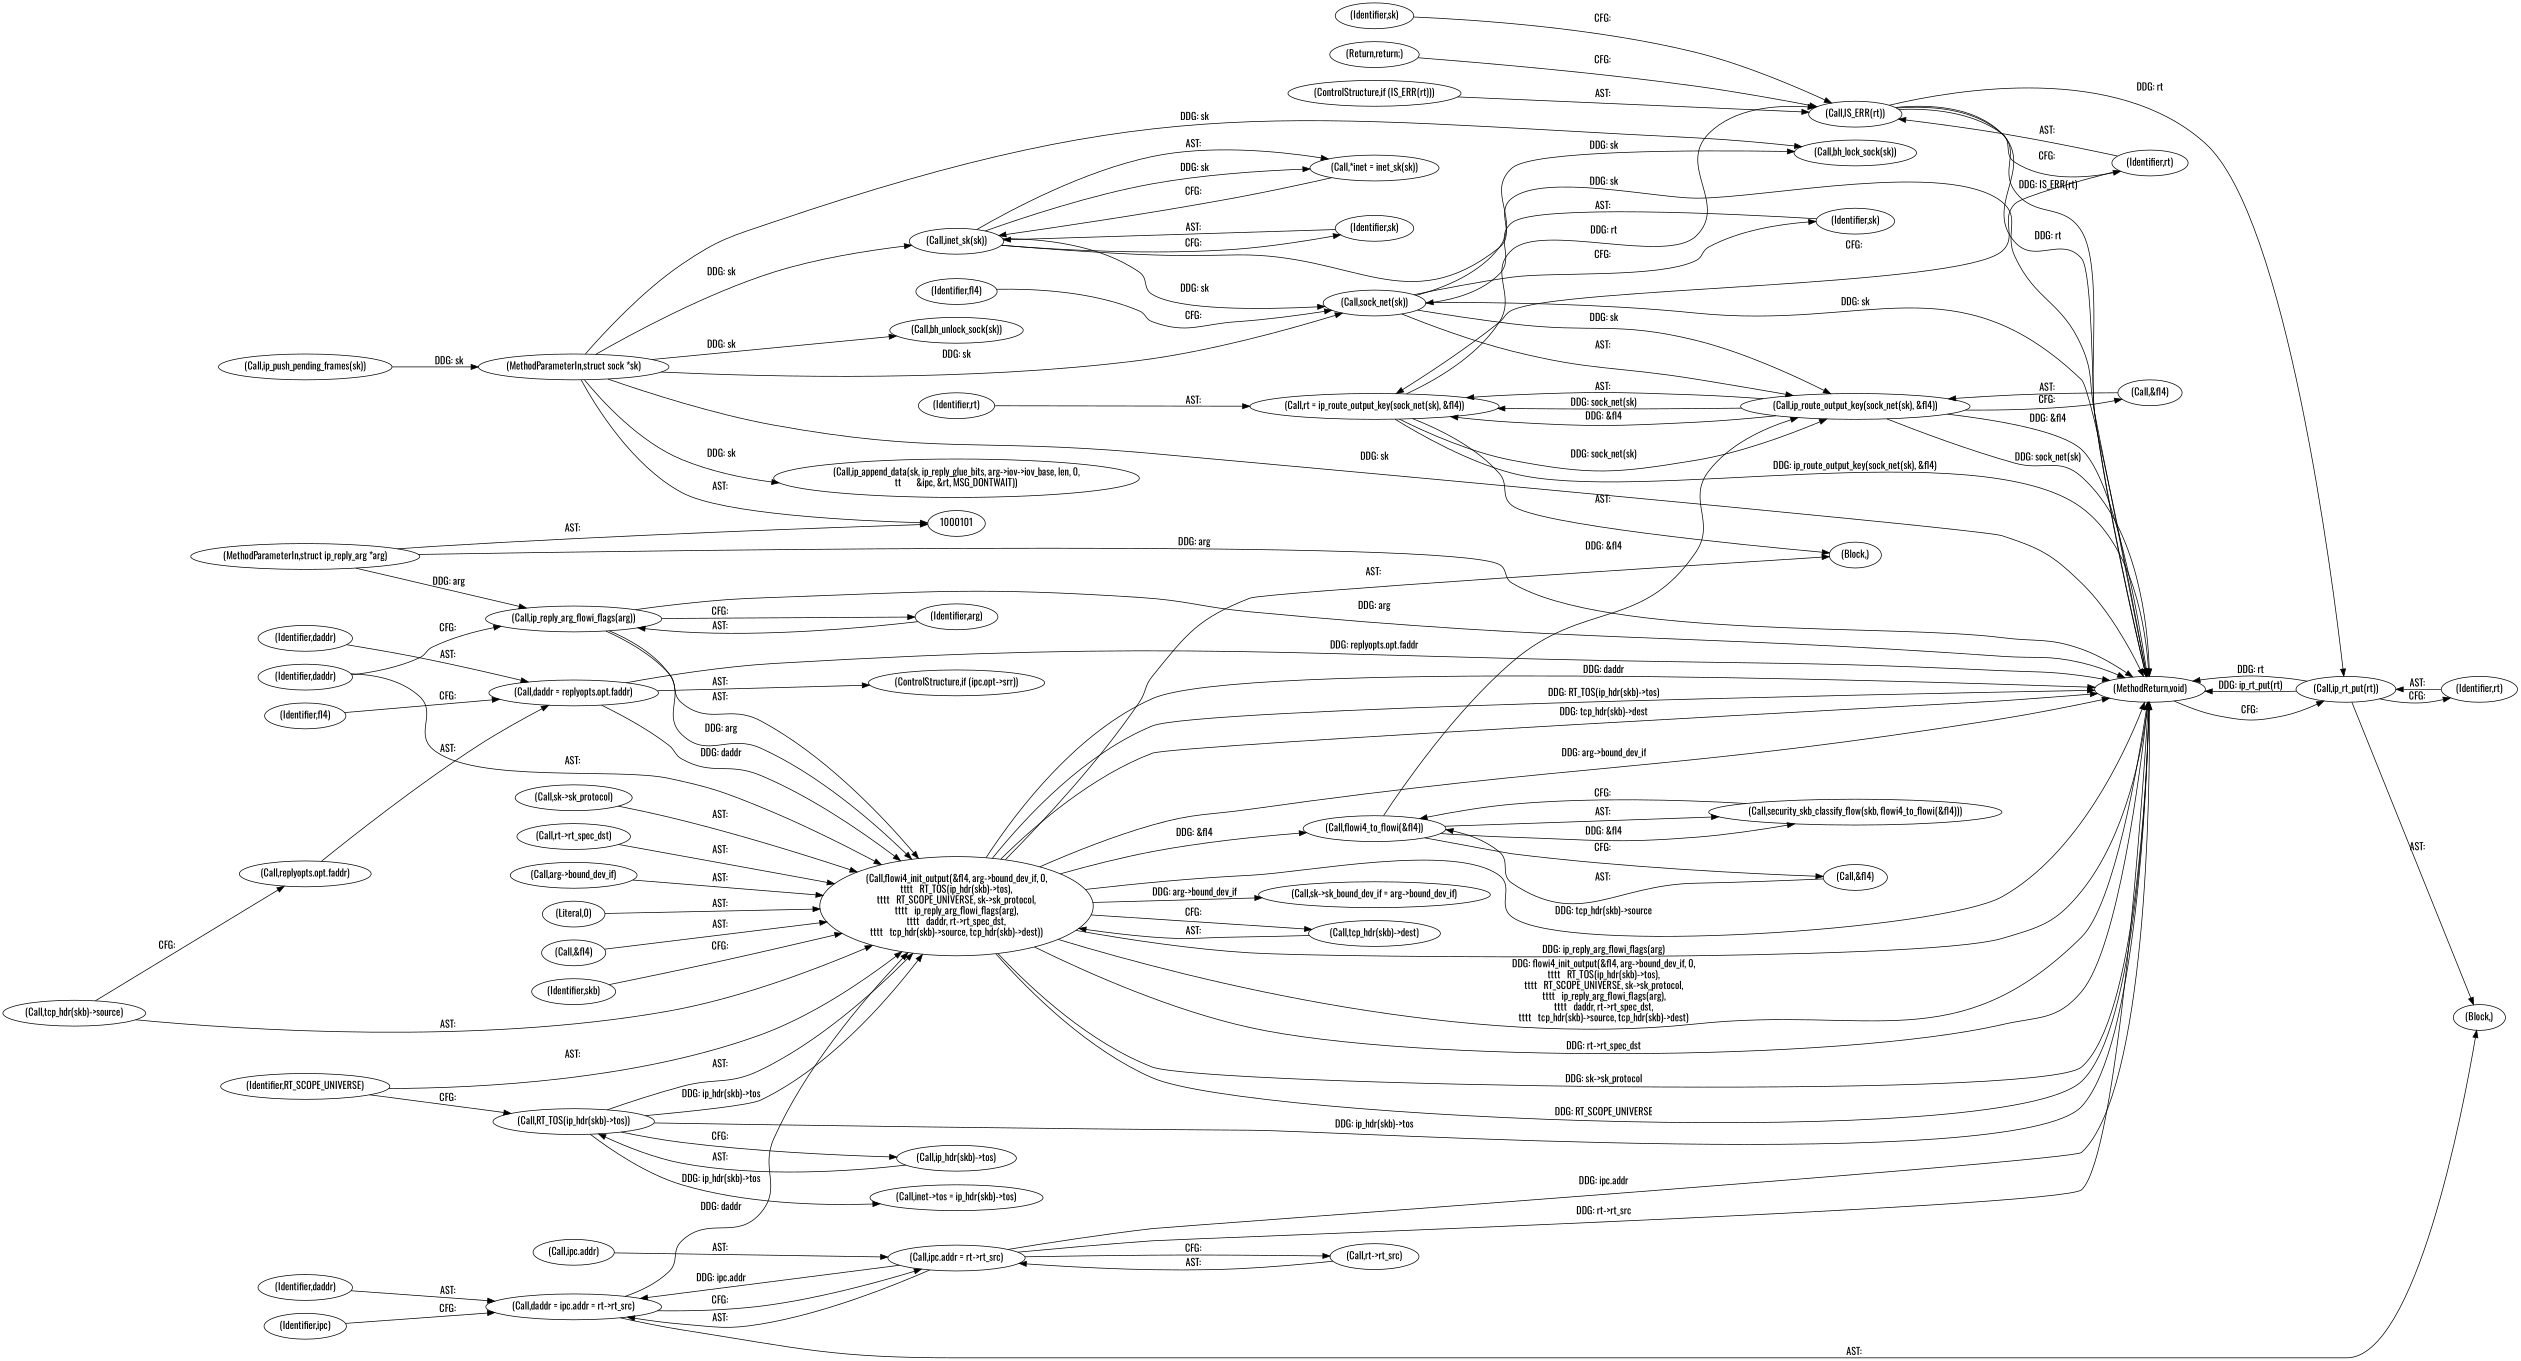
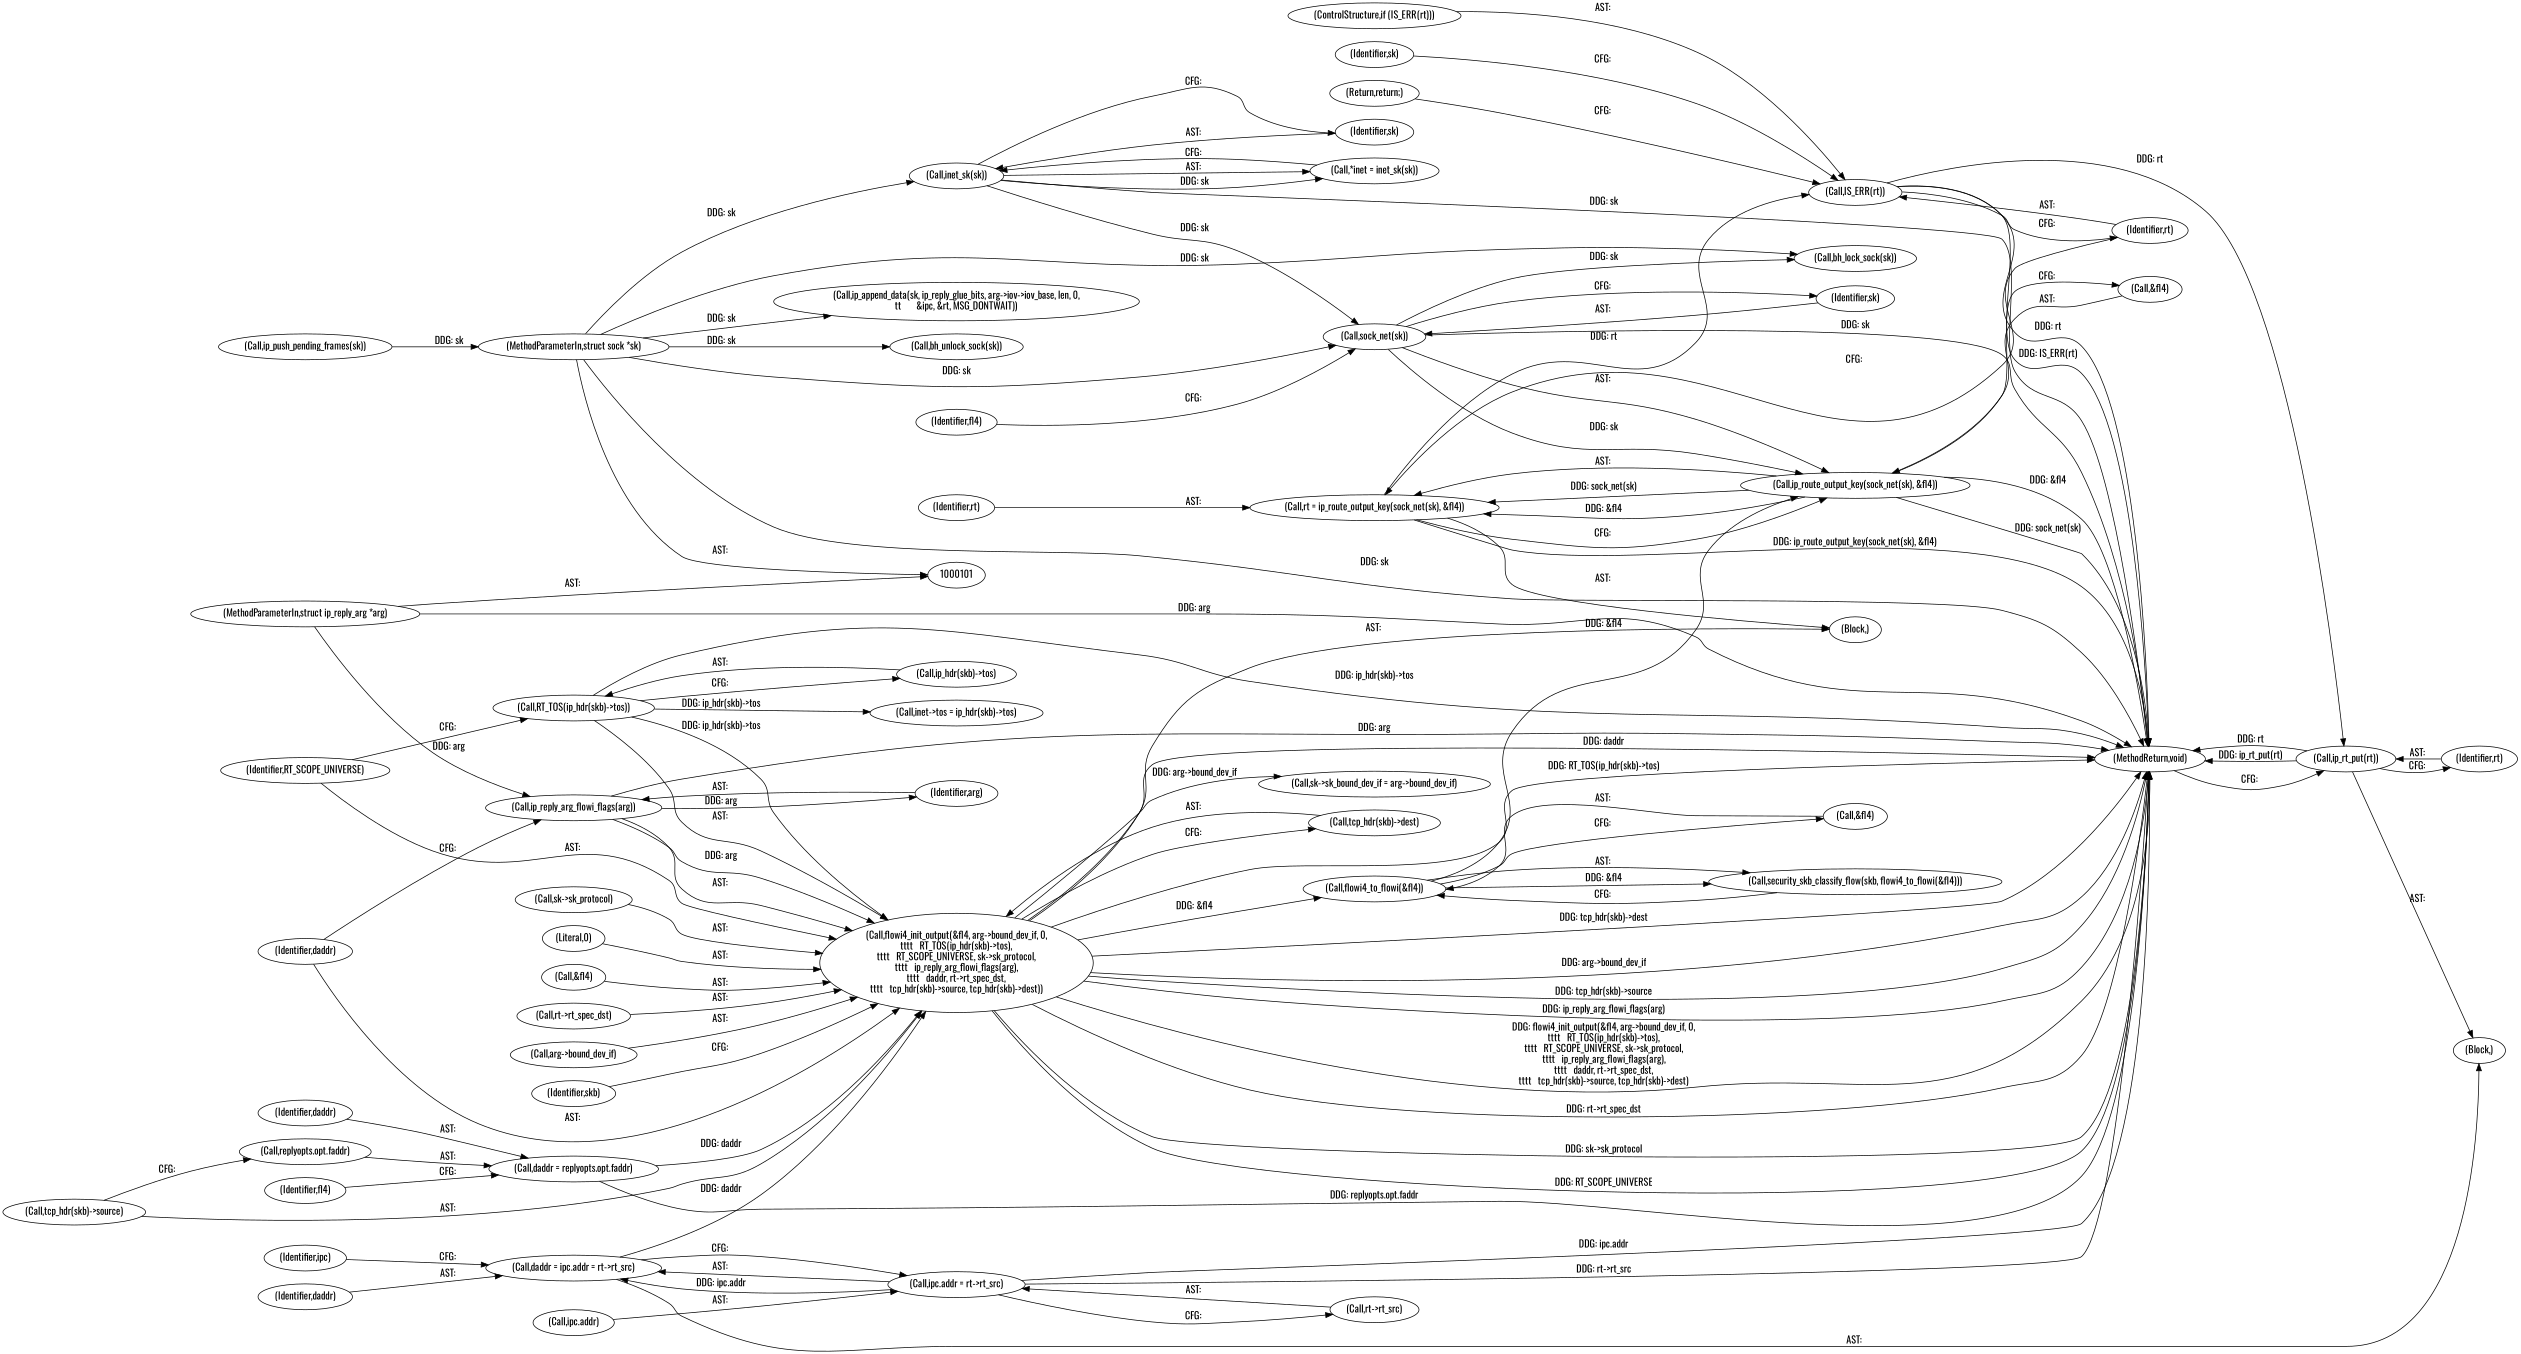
(1604, 455) -> (1604, 534)
(721, 612) -> (721, 802)
(957, 683) -> none
